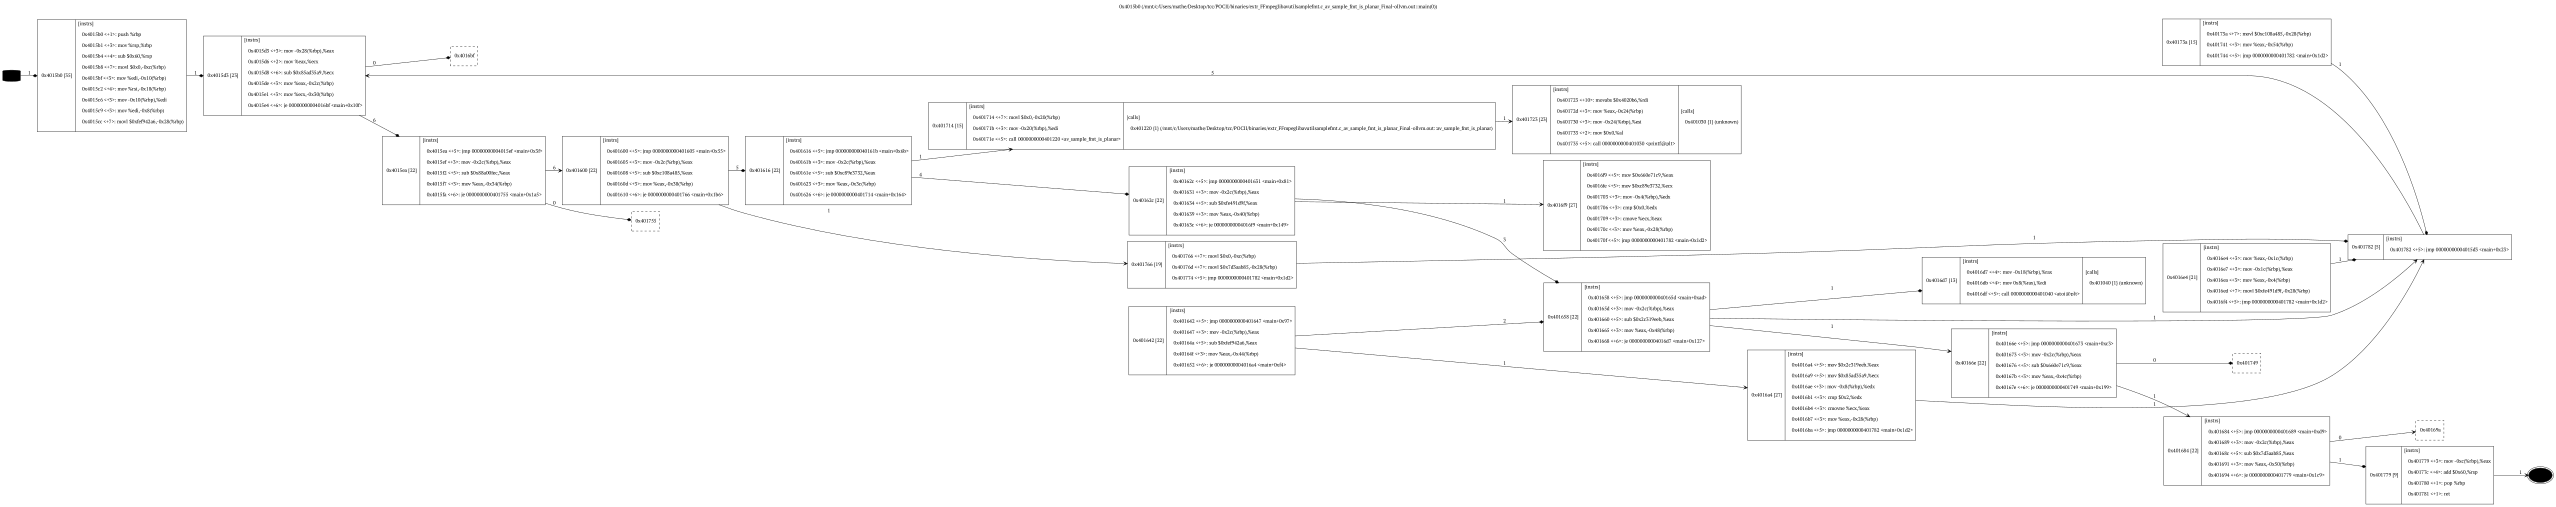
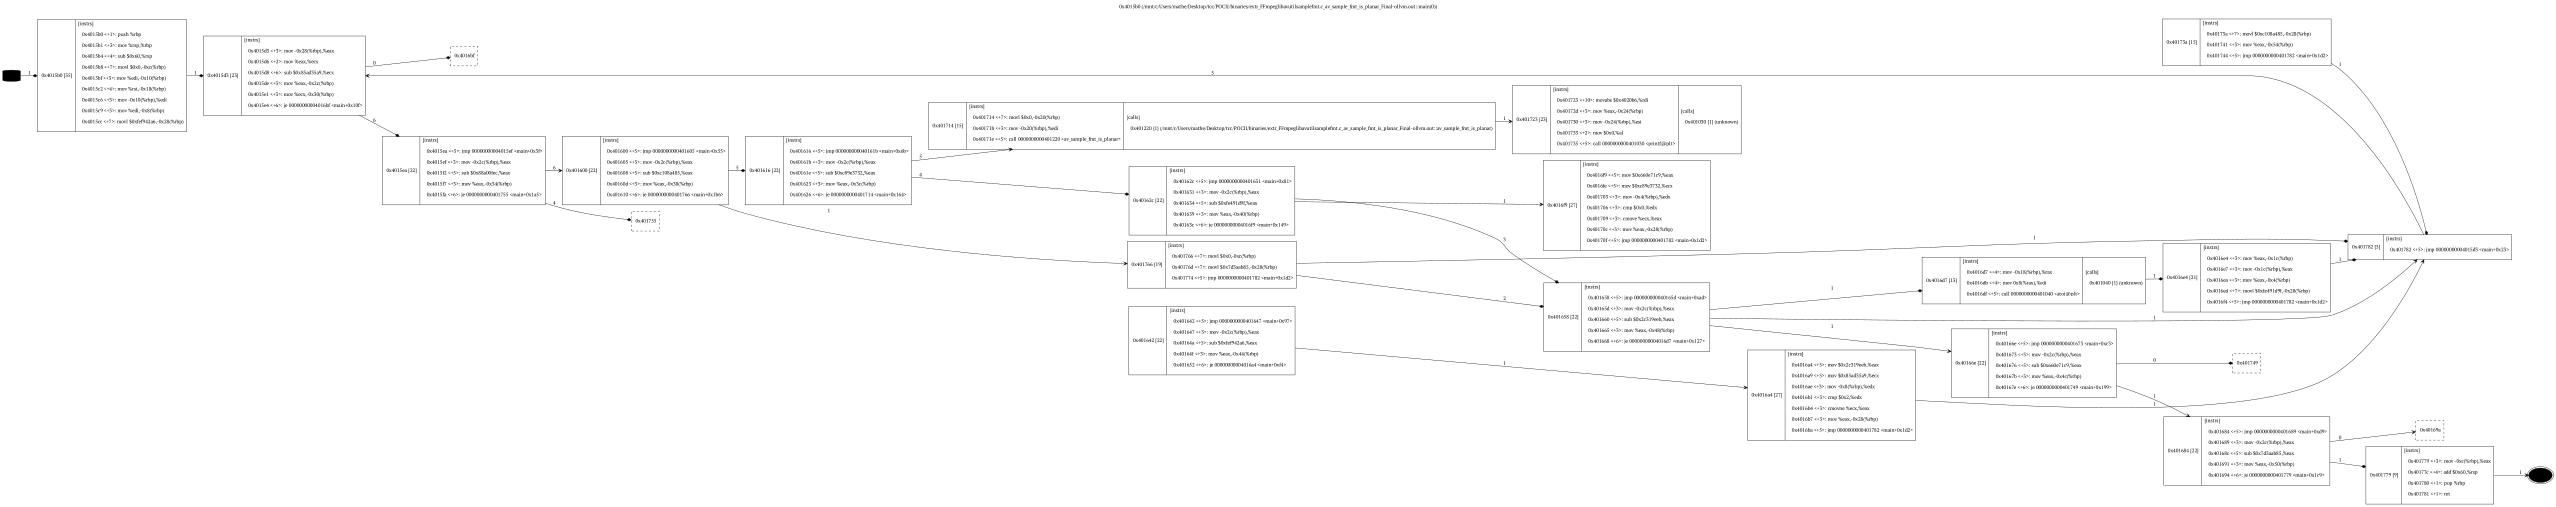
(920, 157) -> (920, 157)
(554, 203) -> (554, 203)
none -> (2152, 279)
(1417, 329) -> (1418, 291)
